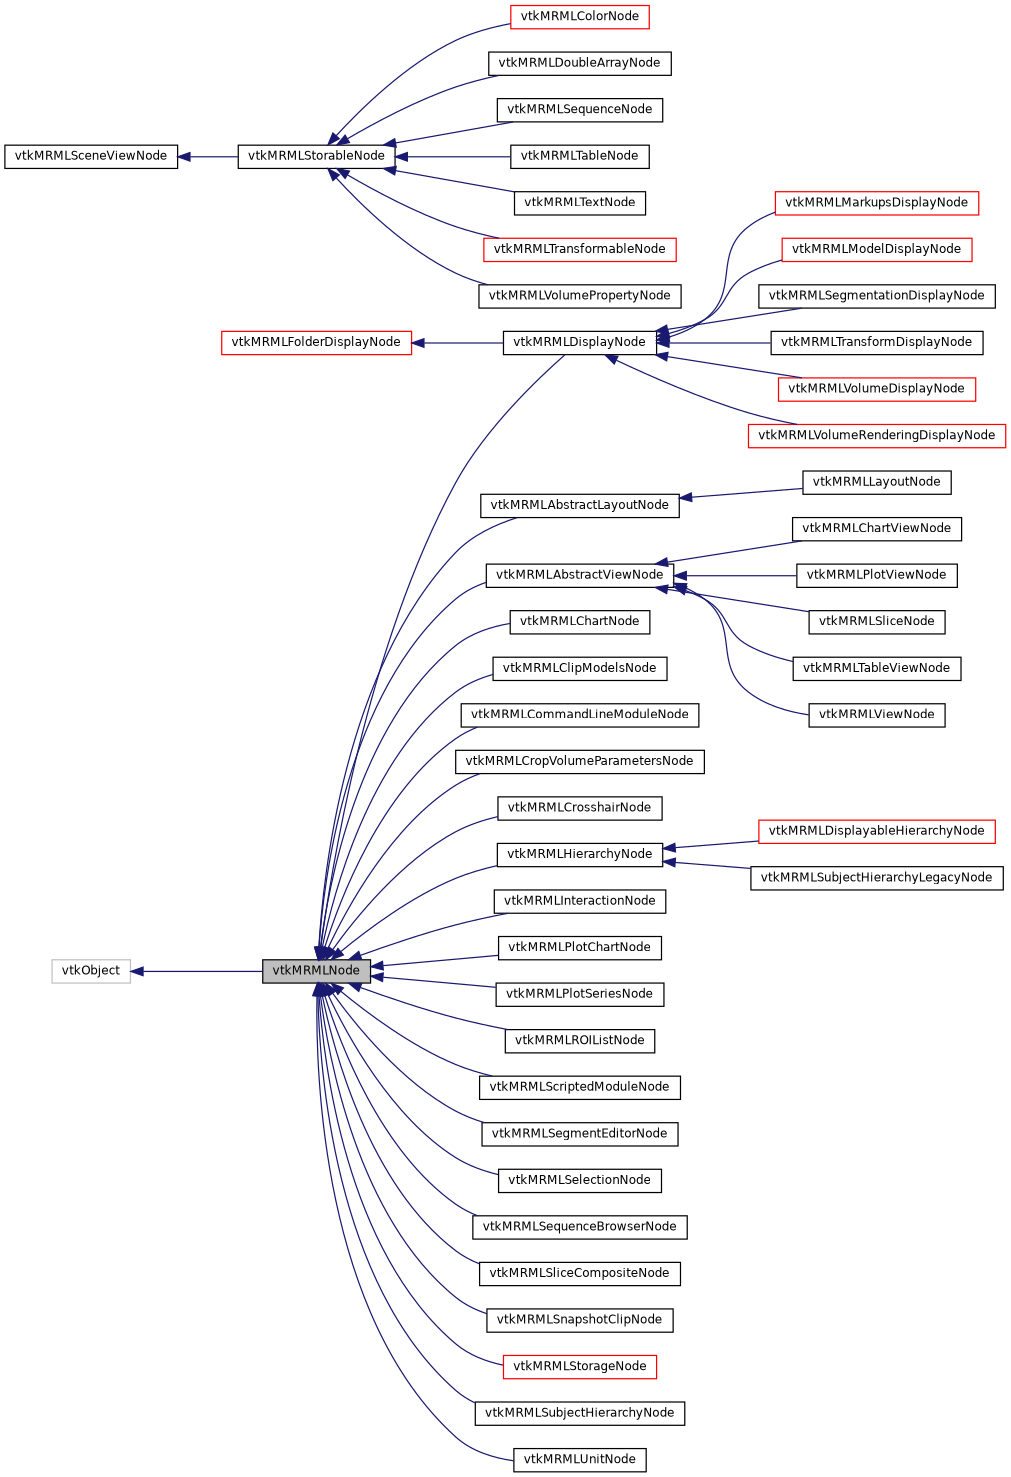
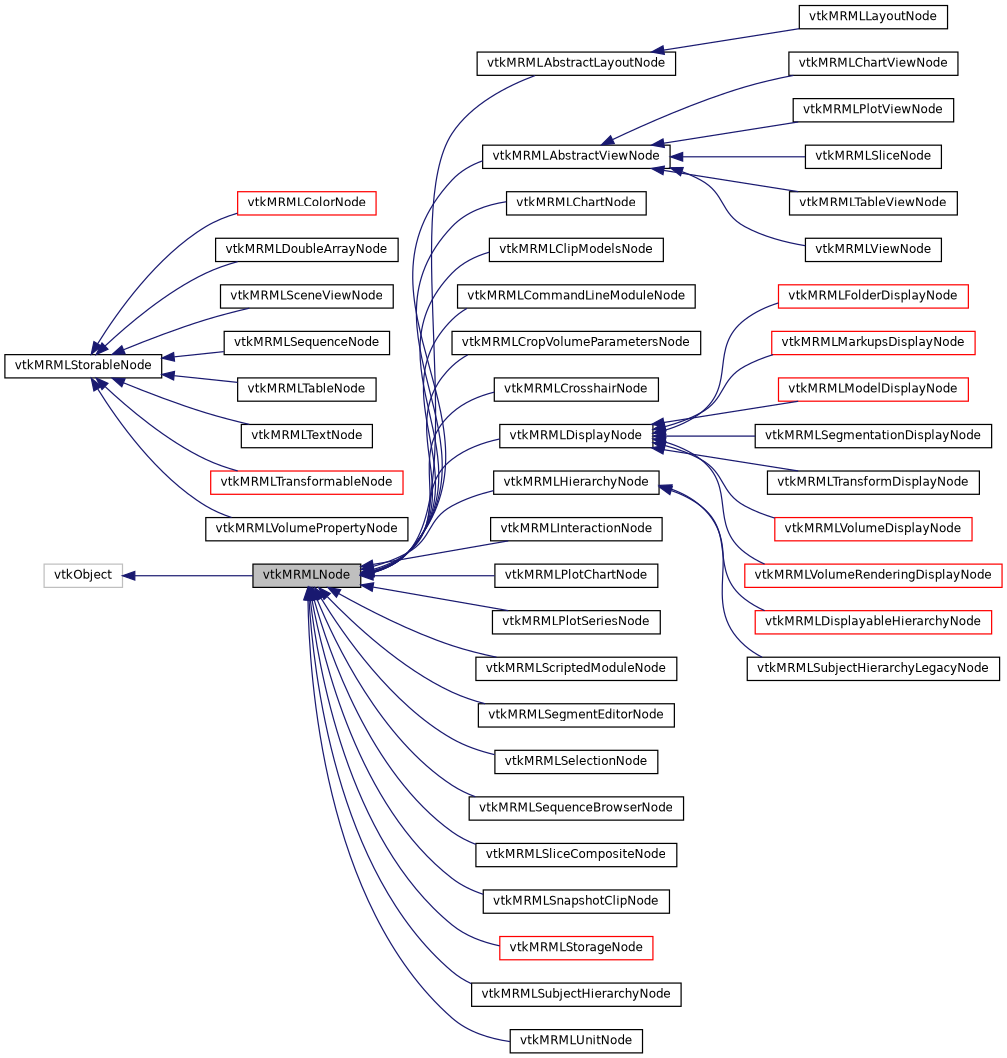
(214, 157) -> (186, 326)
(464, 343) -> (723, 367)
(580, 1041) -> none
